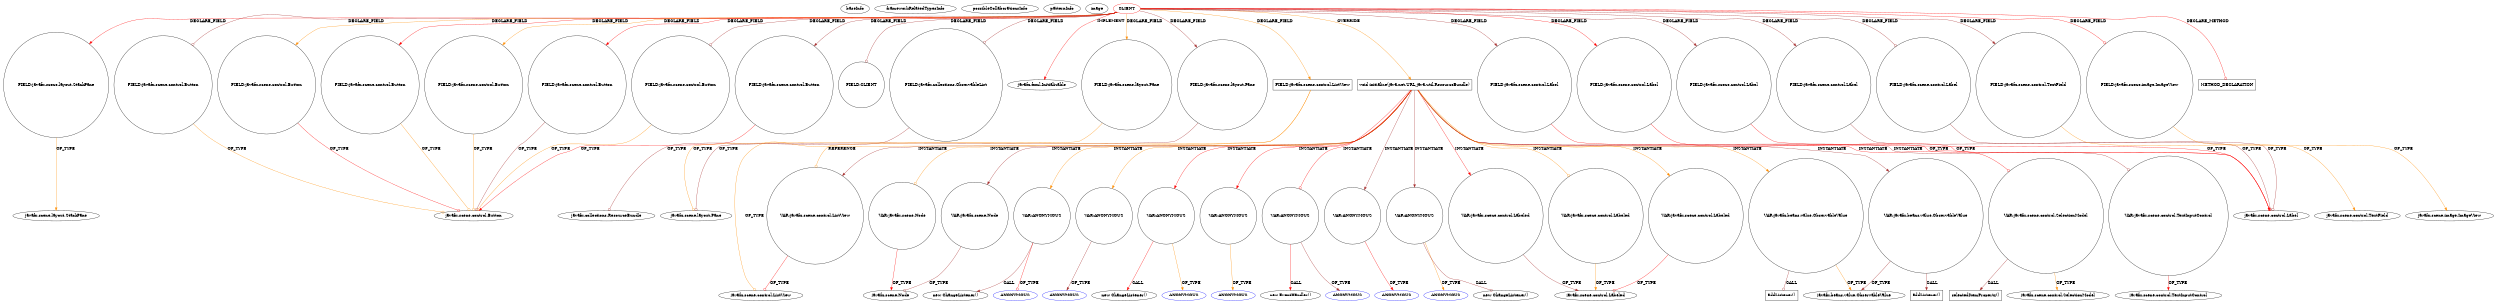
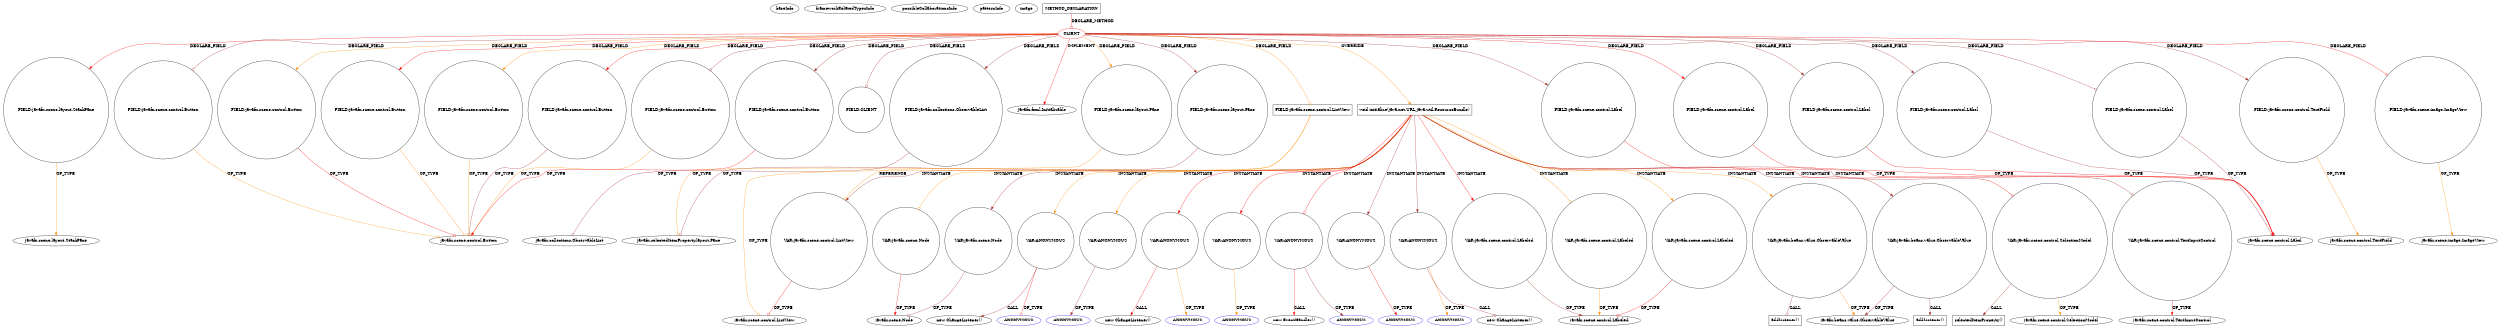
(1838, 12) -> (1072, 20)
(1237, 19) -> (1217, 40)
(1025, 20) -> (1020, 46)
(606, 216) -> (570, 241)
(696, 216) -> (679, 241)
